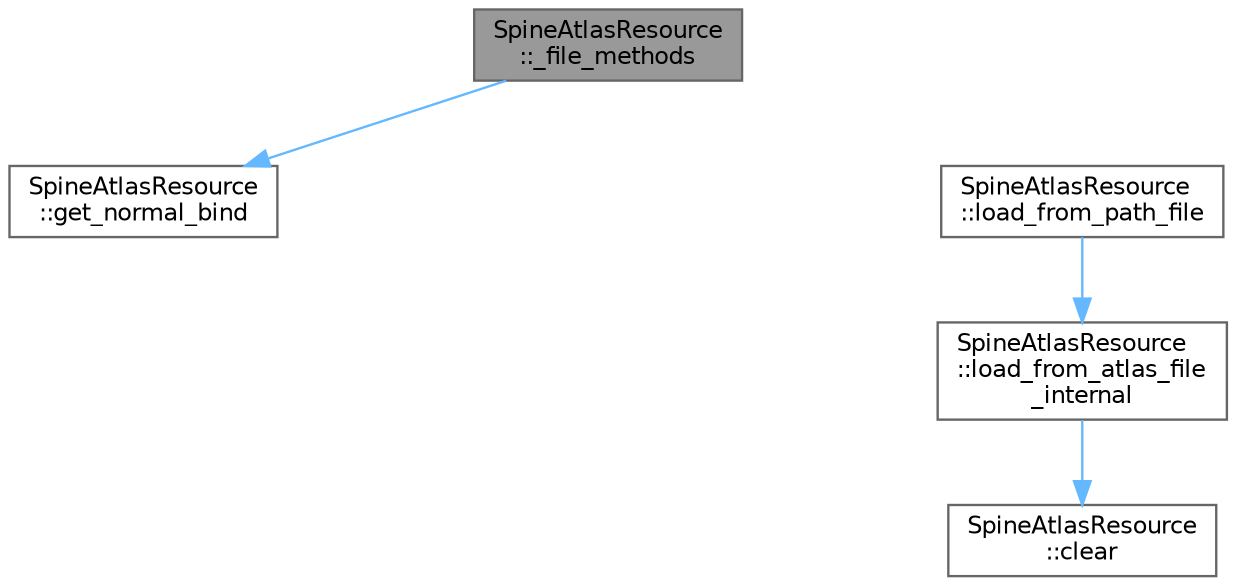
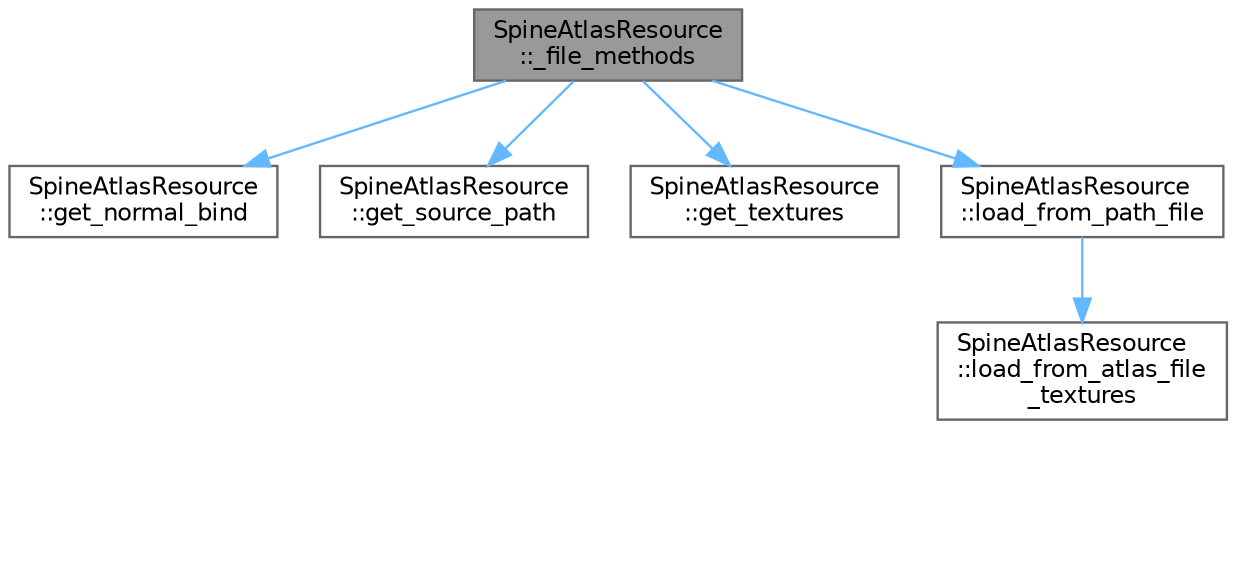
none -> (834, 120)
none -> (454, 202)
none -> (765, 202)
(1082, 371) -> (1082, 371)
(1082, 541) -> none
